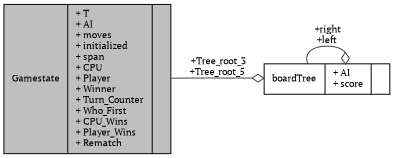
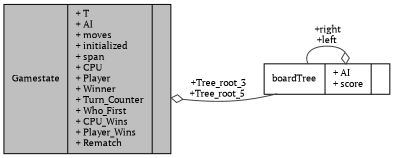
(212, 78) -> (230, 101)
